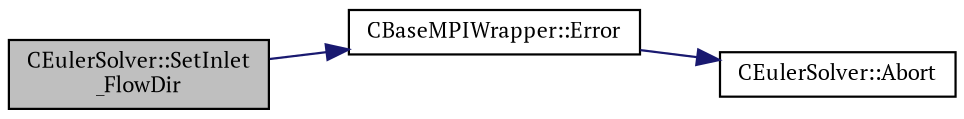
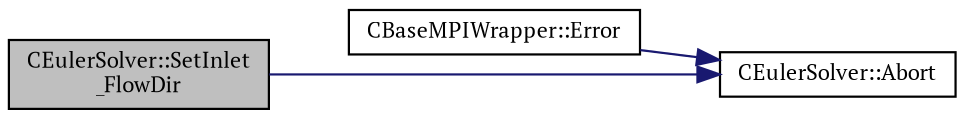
(298, 56) -> (483, 74)
